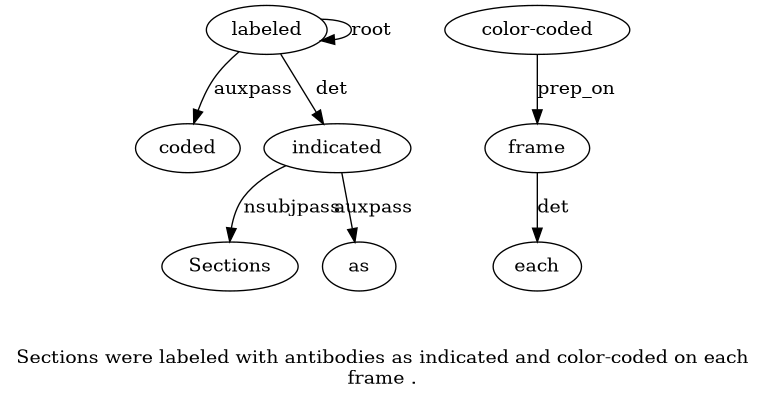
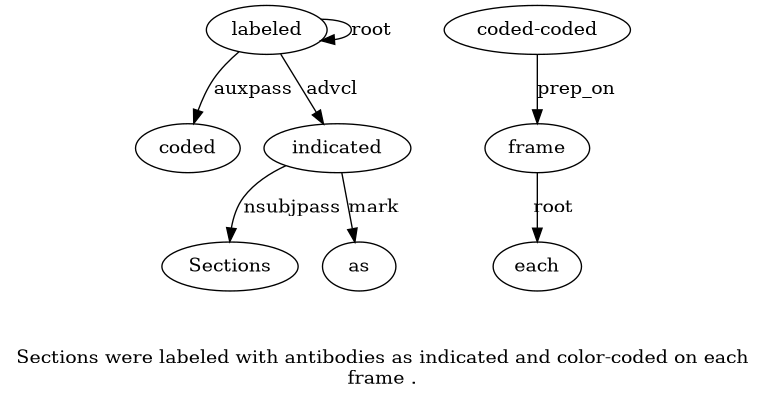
(537, 30) -> (537, 30)
(332, 89) -> (332, 89)
(373, 207) -> (373, 207)
(554, 207) -> (554, 207)
